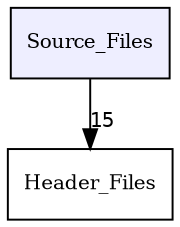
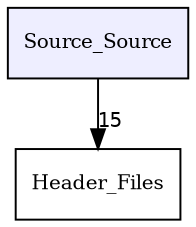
(90, 43) -> (98, 43)
